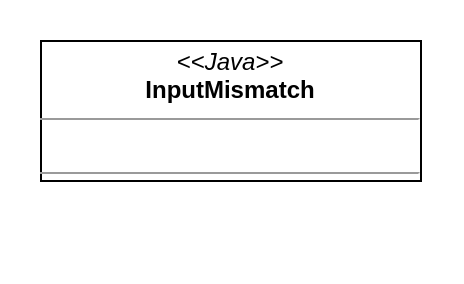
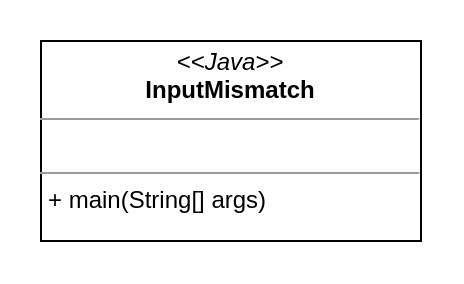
(231, 111) -> (231, 141)
